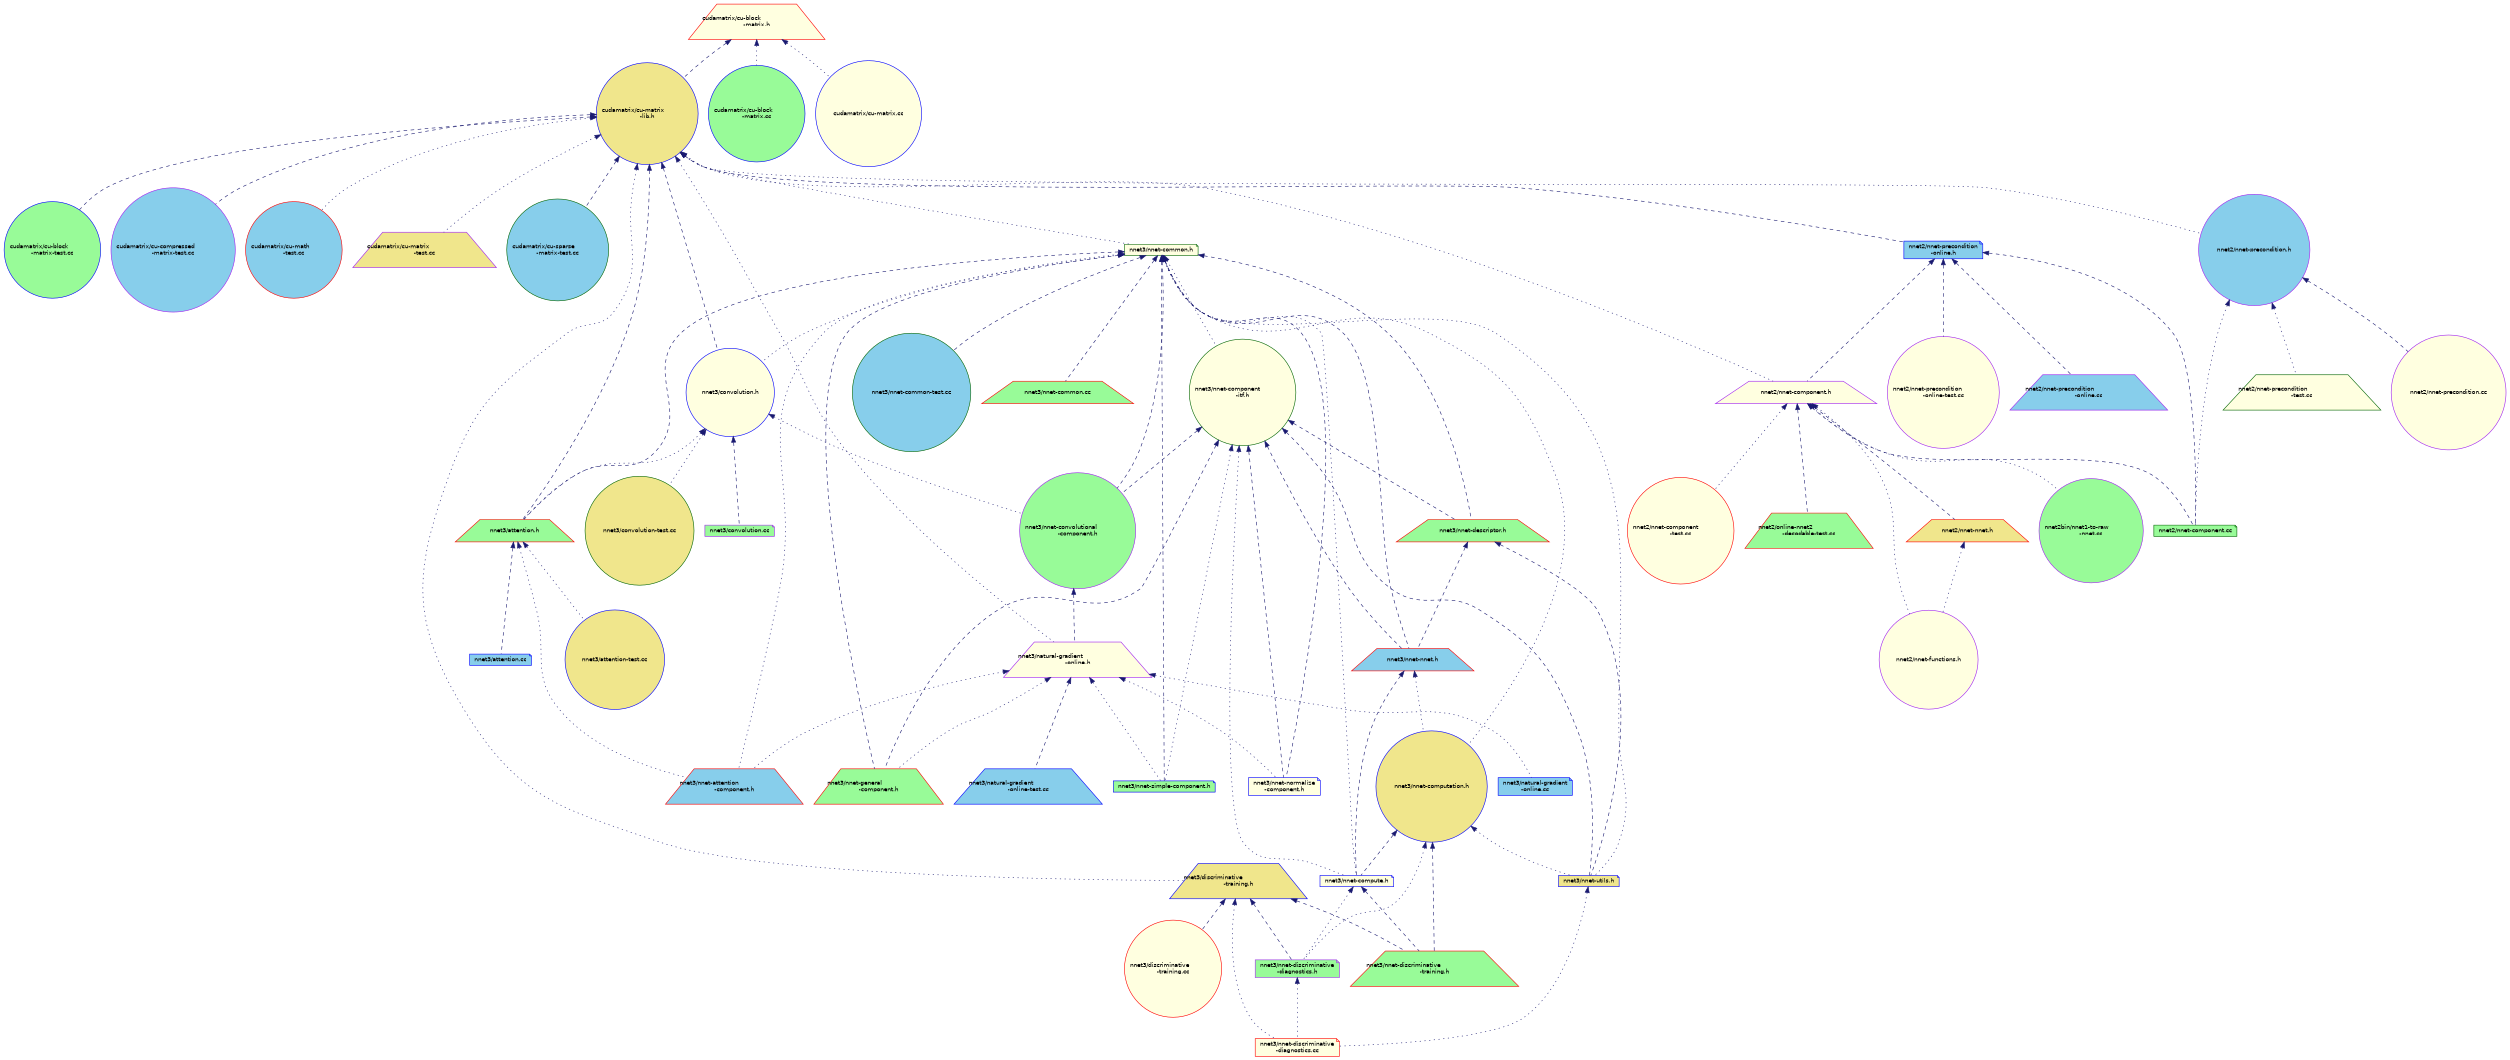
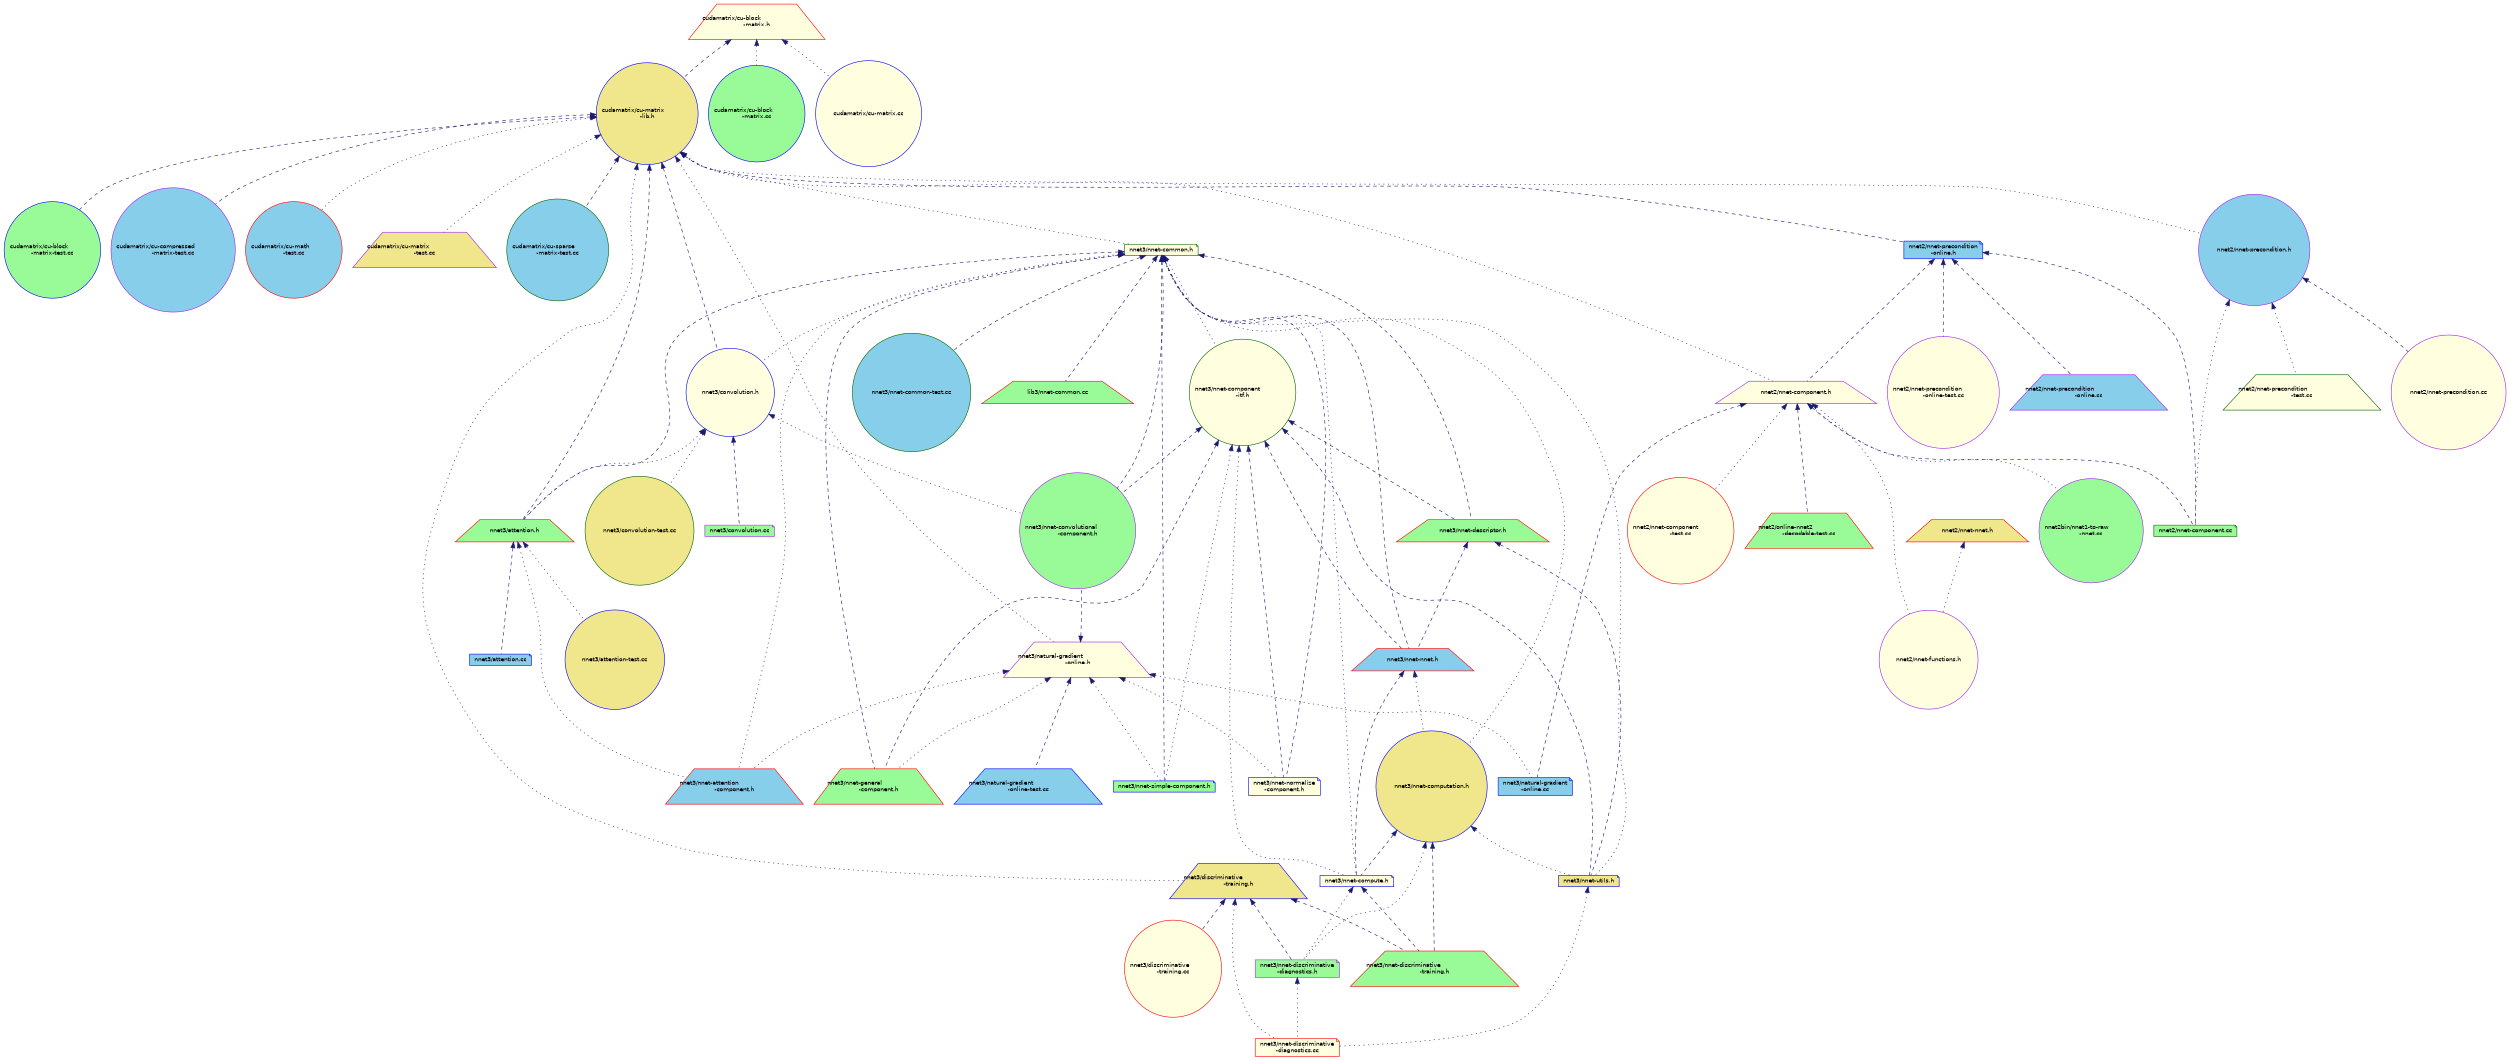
(1058, 392) -> (1058, 392)
(1885, 463) -> (1592, 557)
(1074, 618) -> (1082, 612)
